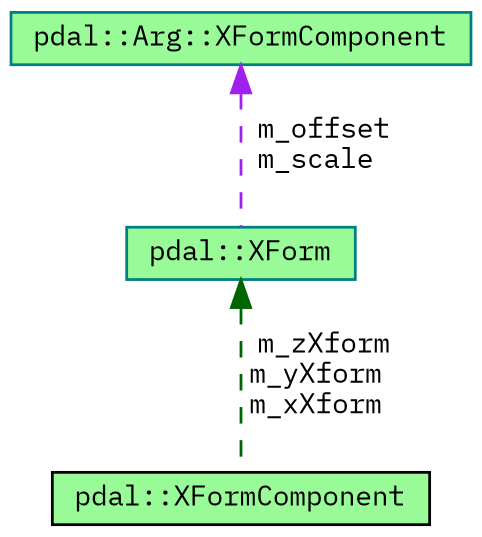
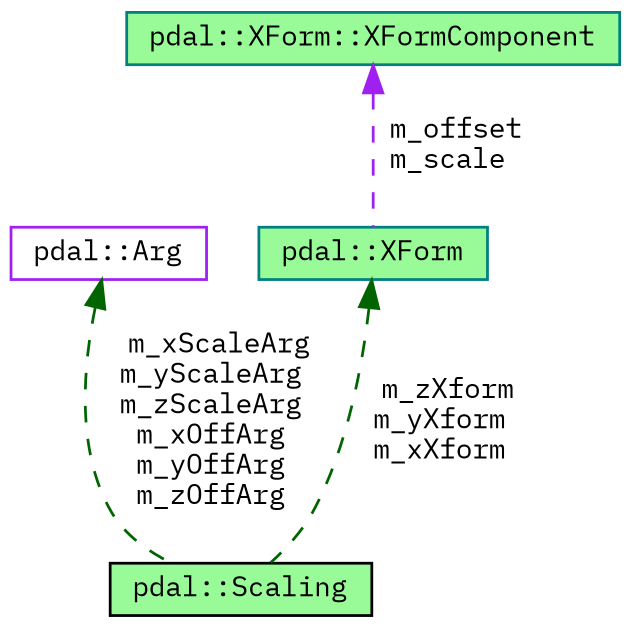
(241, 39) -> (373, 39)
none -> (109, 253)
(241, 499) -> (241, 589)
